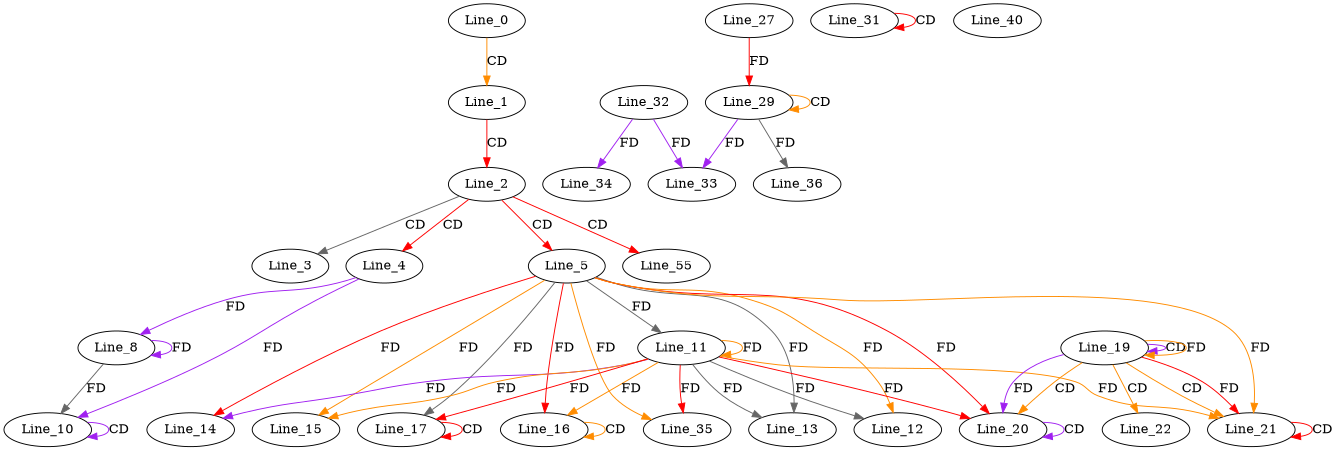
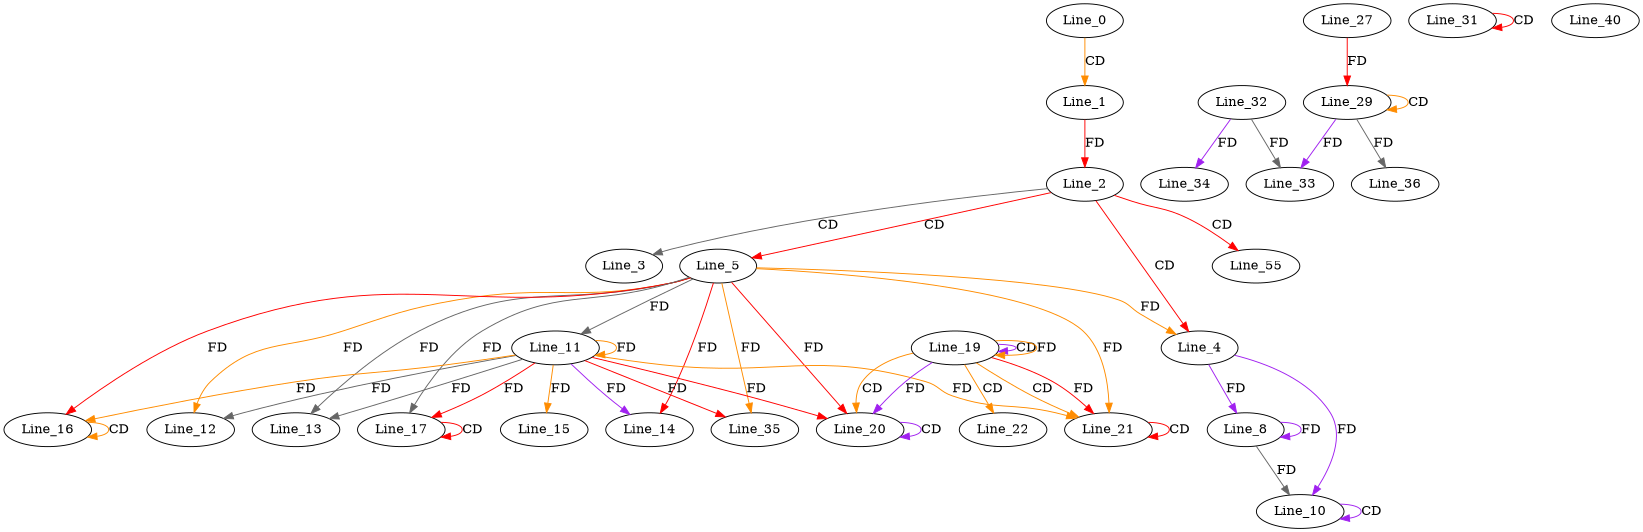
(665, 139) -> (1263, 139)
(497, 143) -> (1095, 143)
(436, 345) -> (967, 278)
